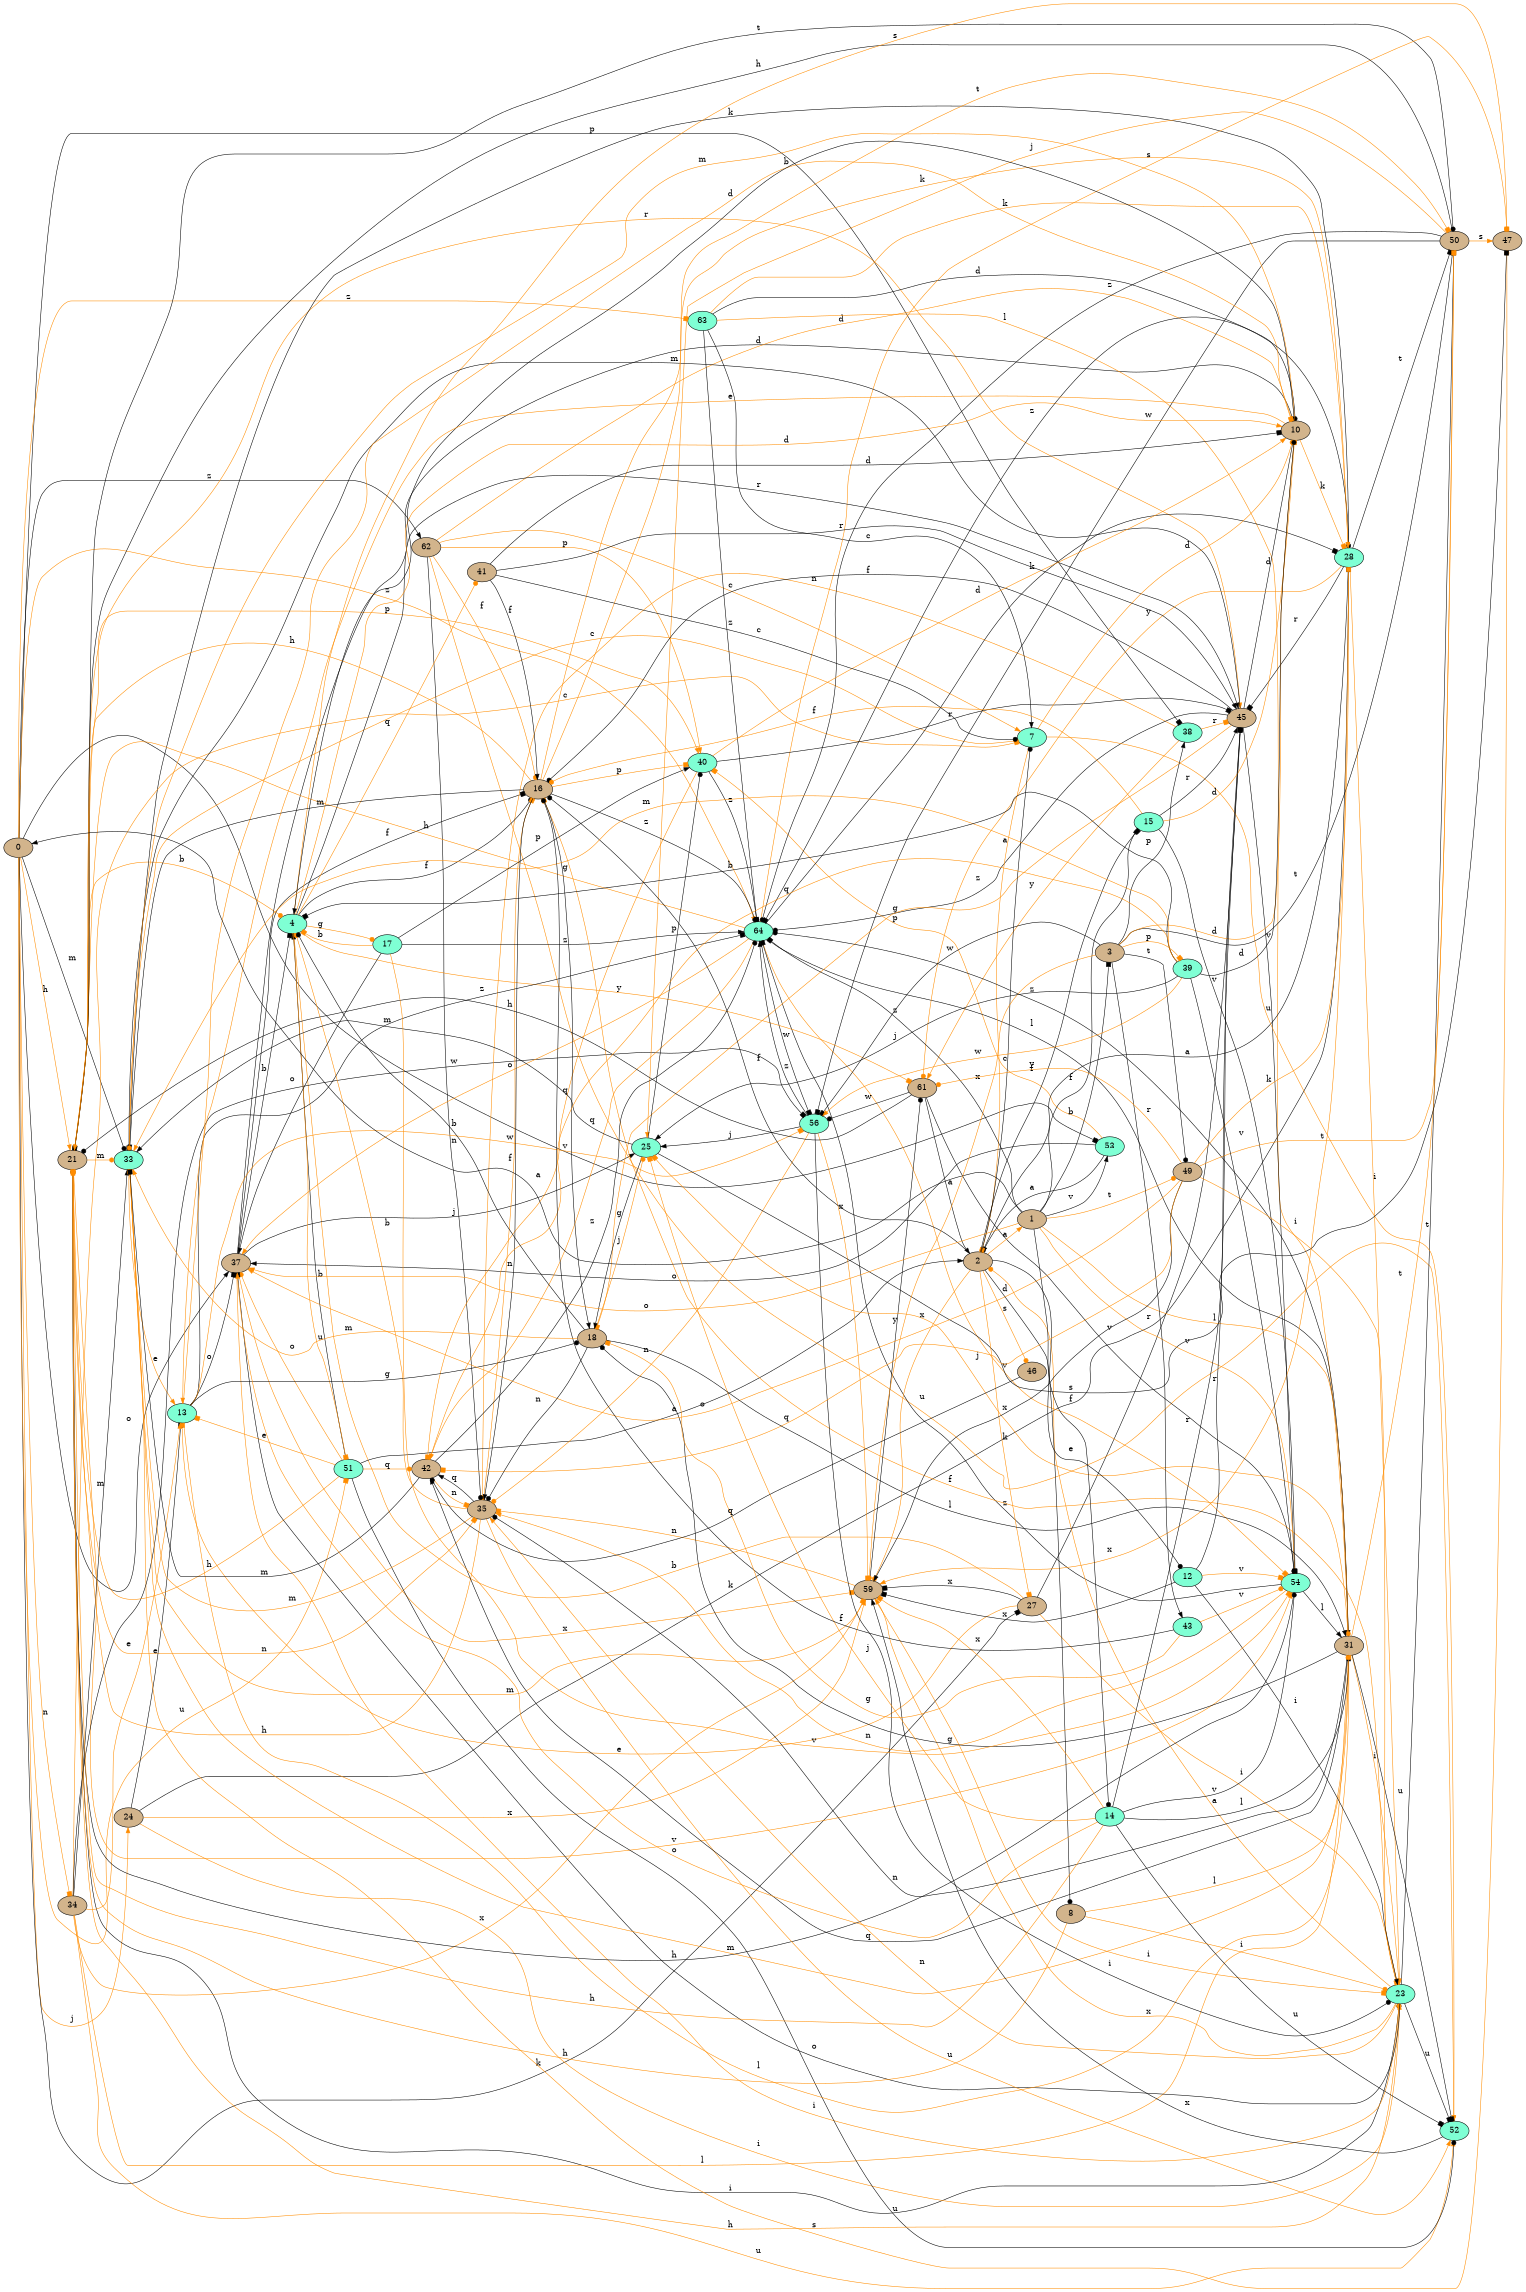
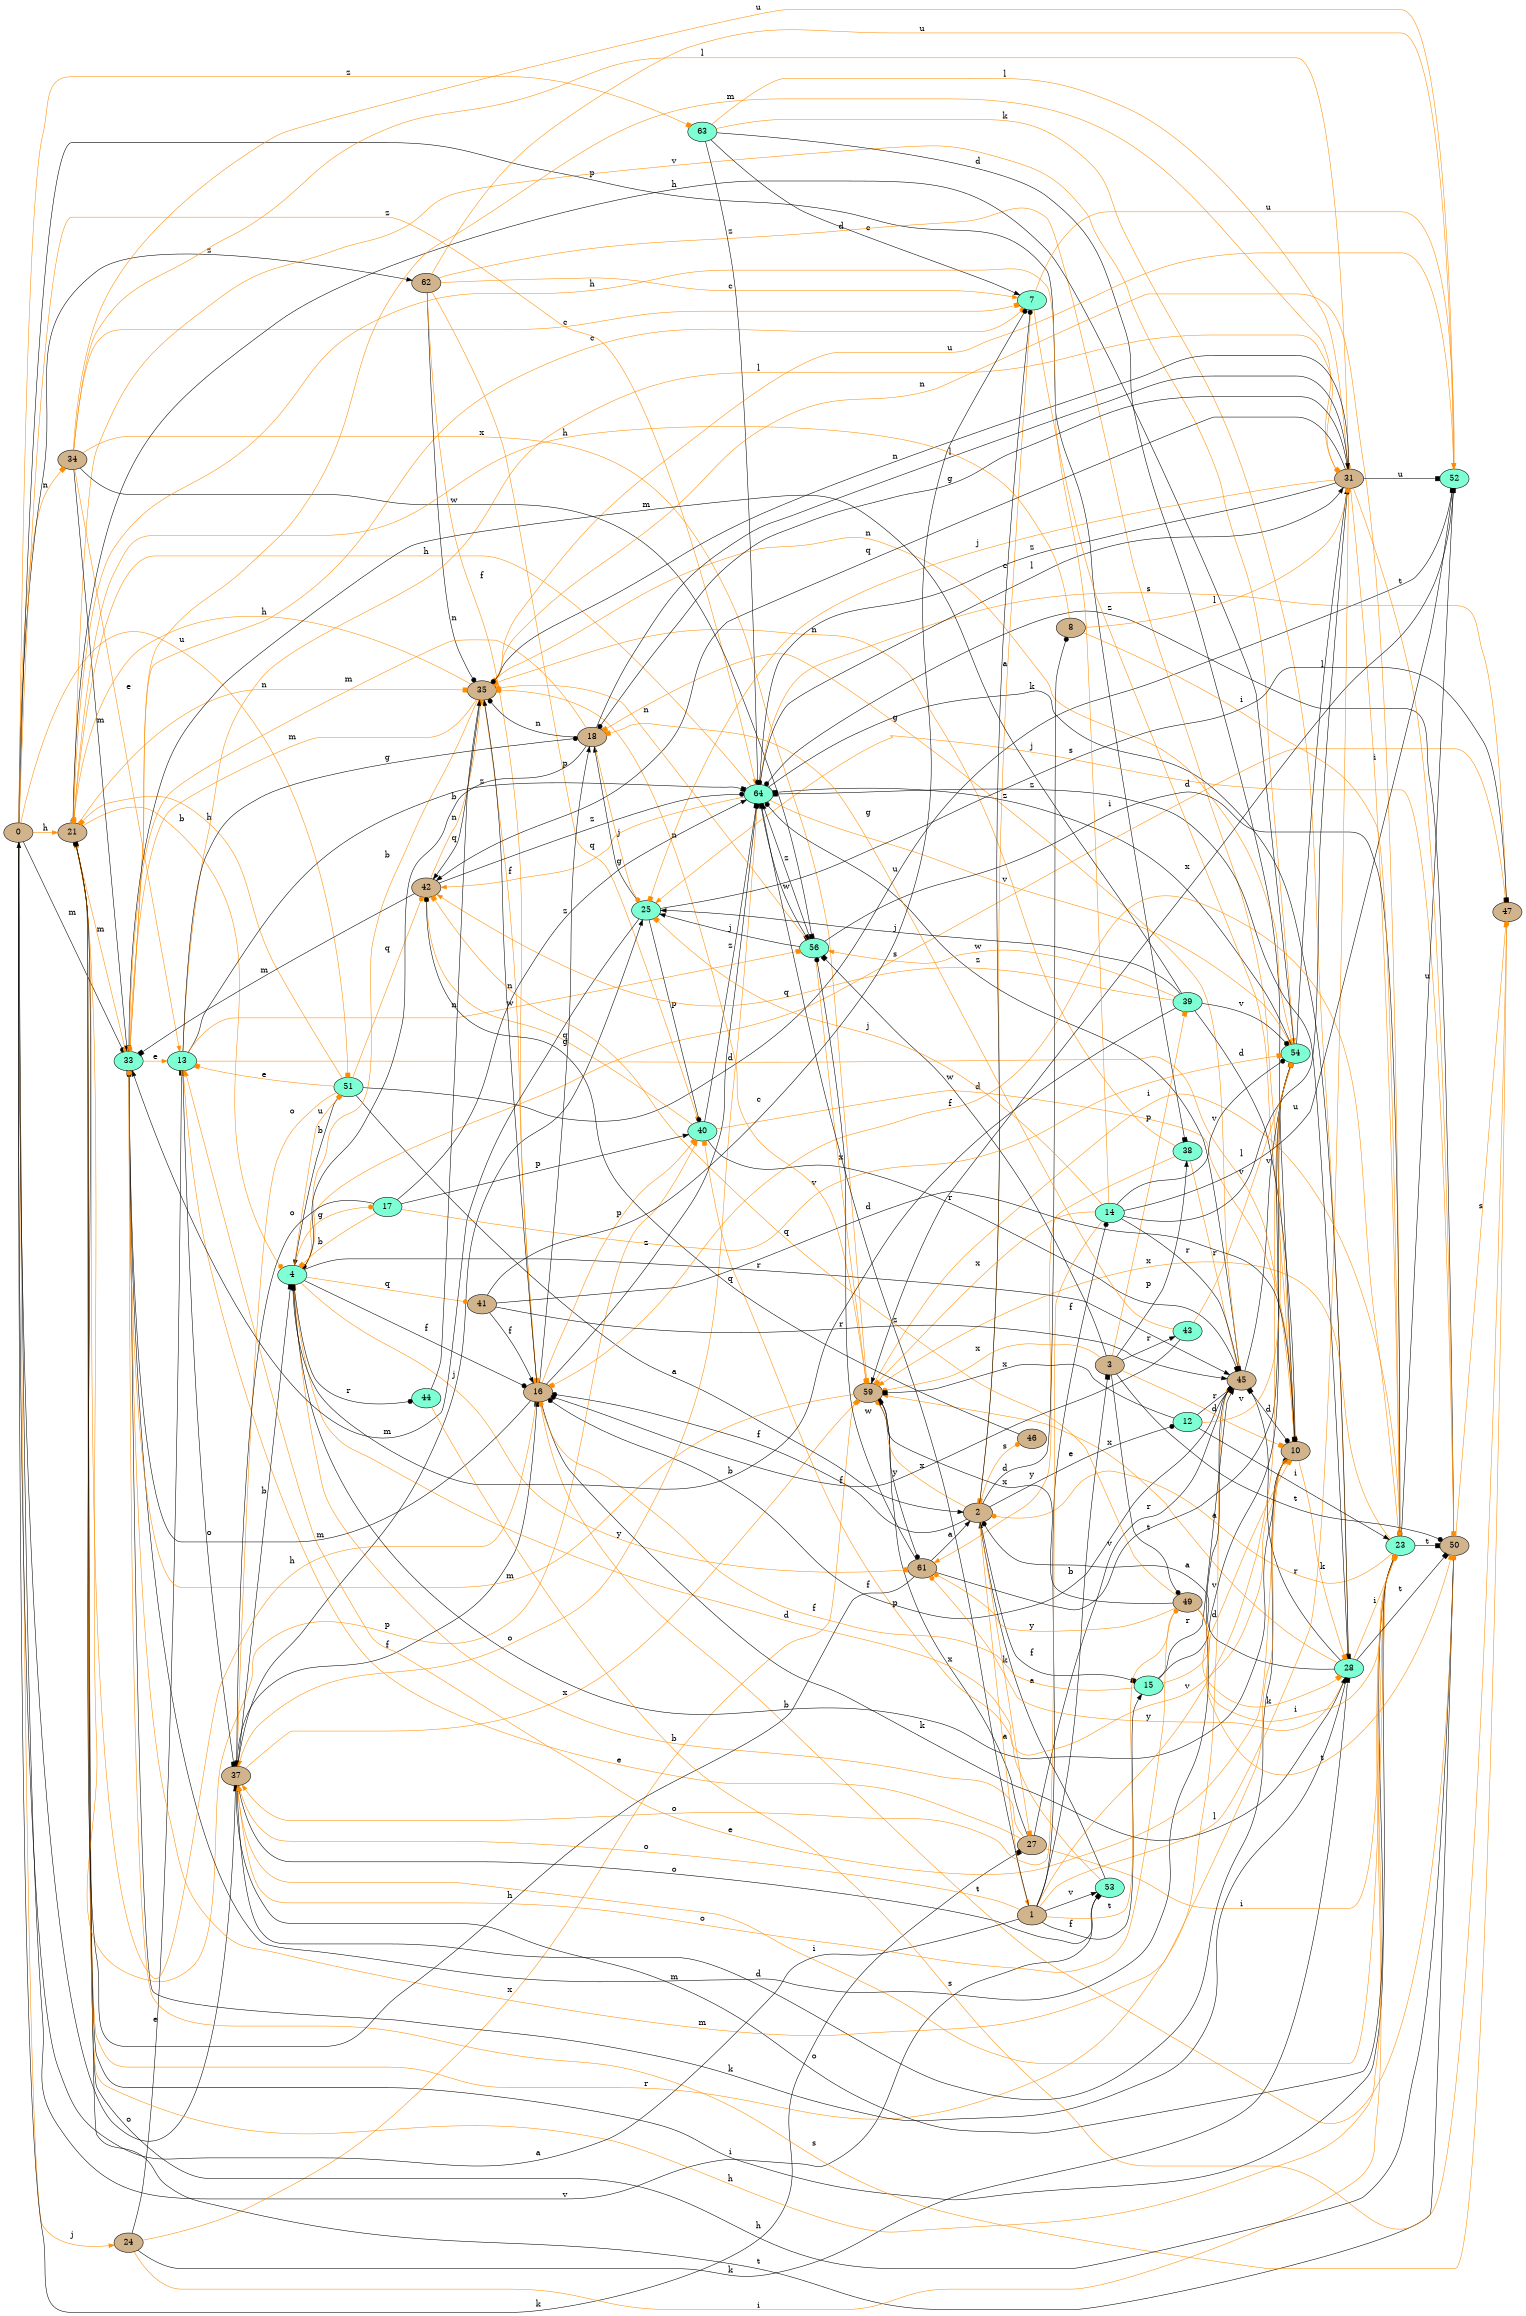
(906, 190) -> (920, 1736)
(1055, 591) -> none
(612, 828) -> (620, 513)
none -> (426, 1398)
